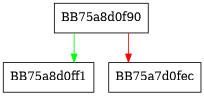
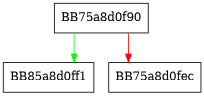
(49, 77) -> (49, 77)
(155, 77) -> (155, 77)
